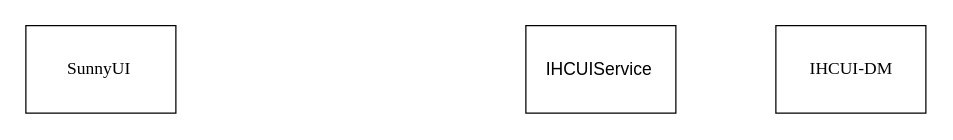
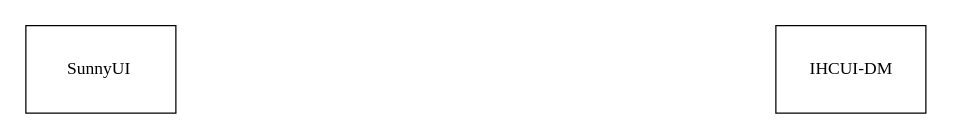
(601, 69) -> none
